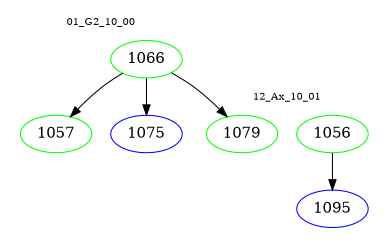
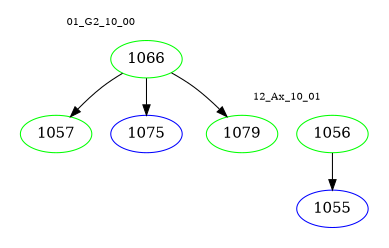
(332, 209) -> (332, 209)
